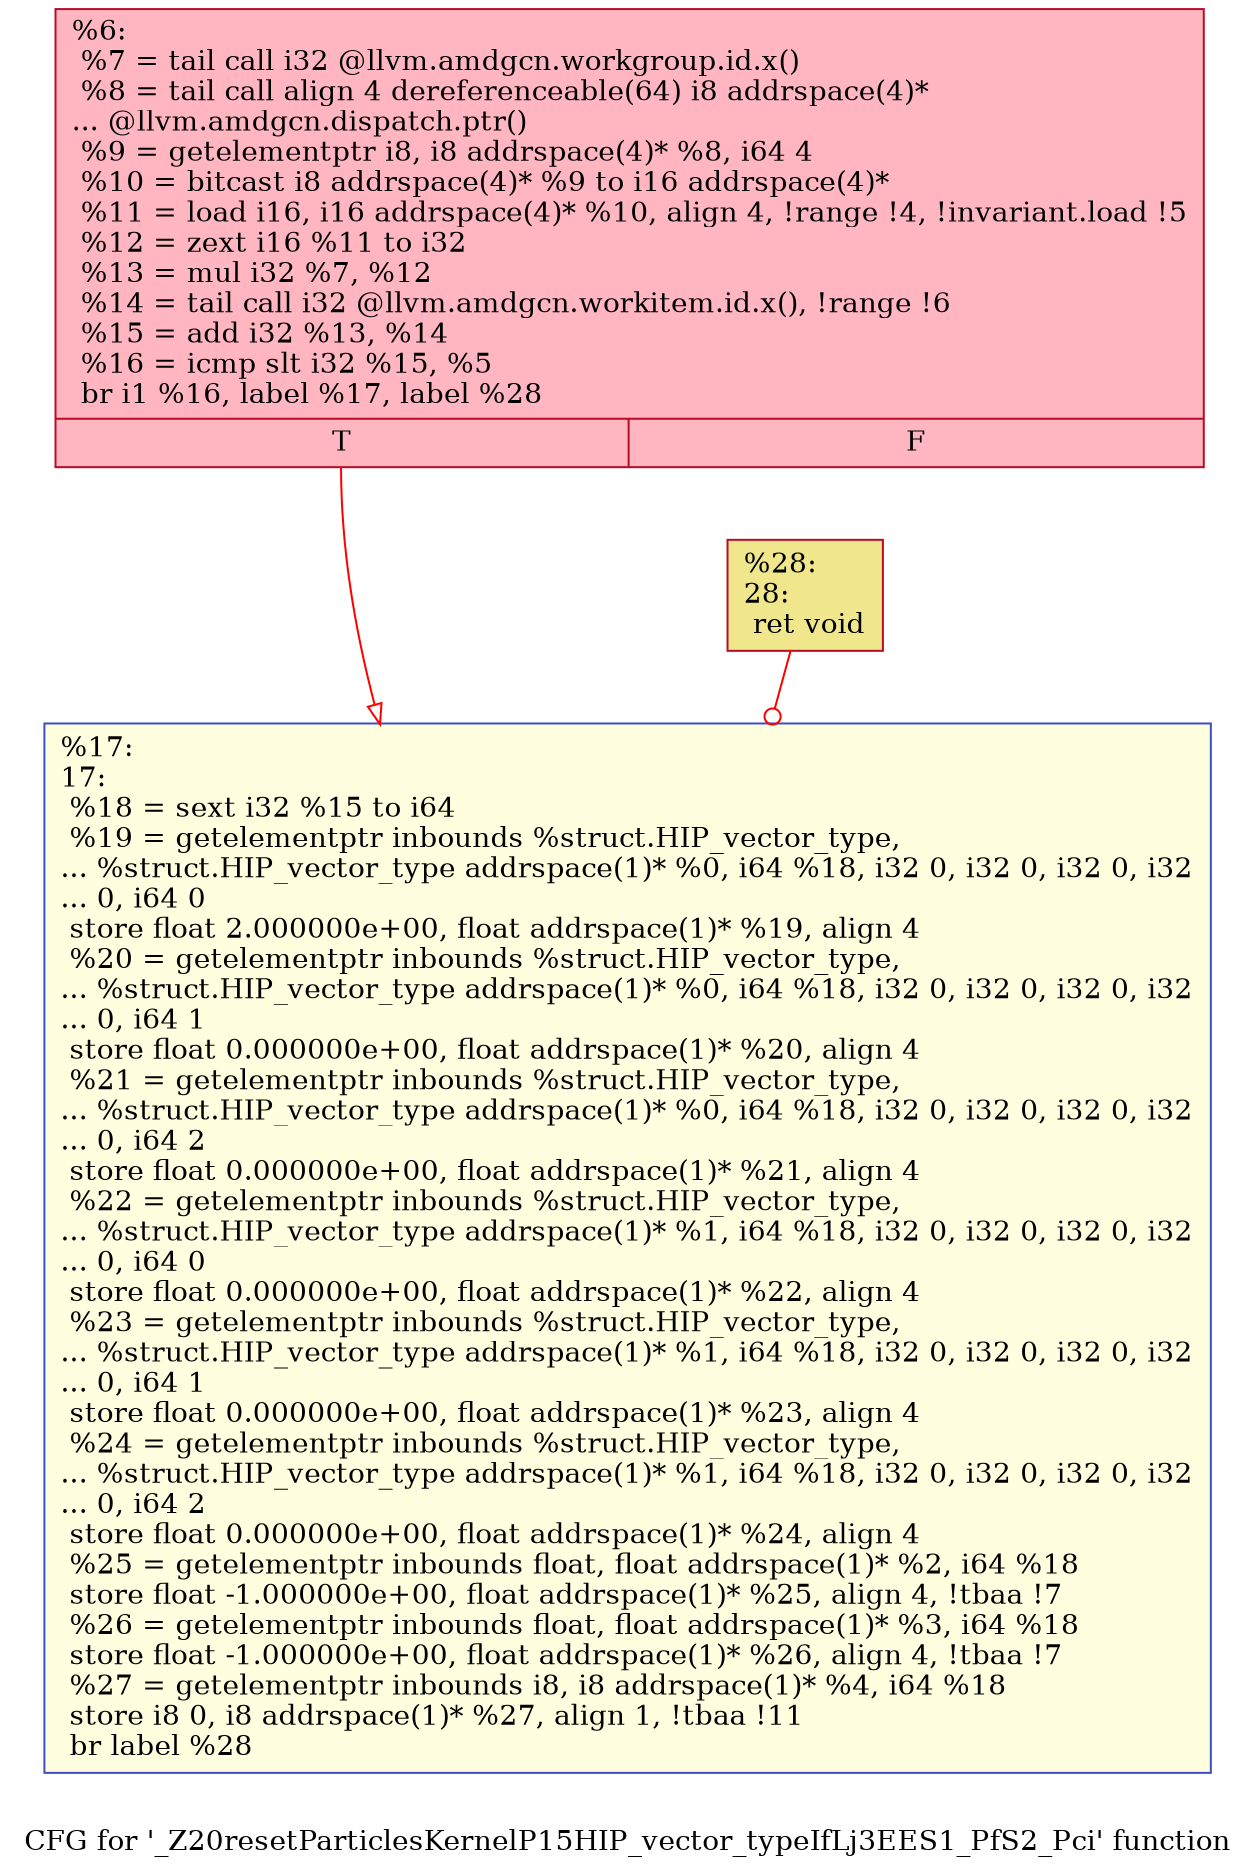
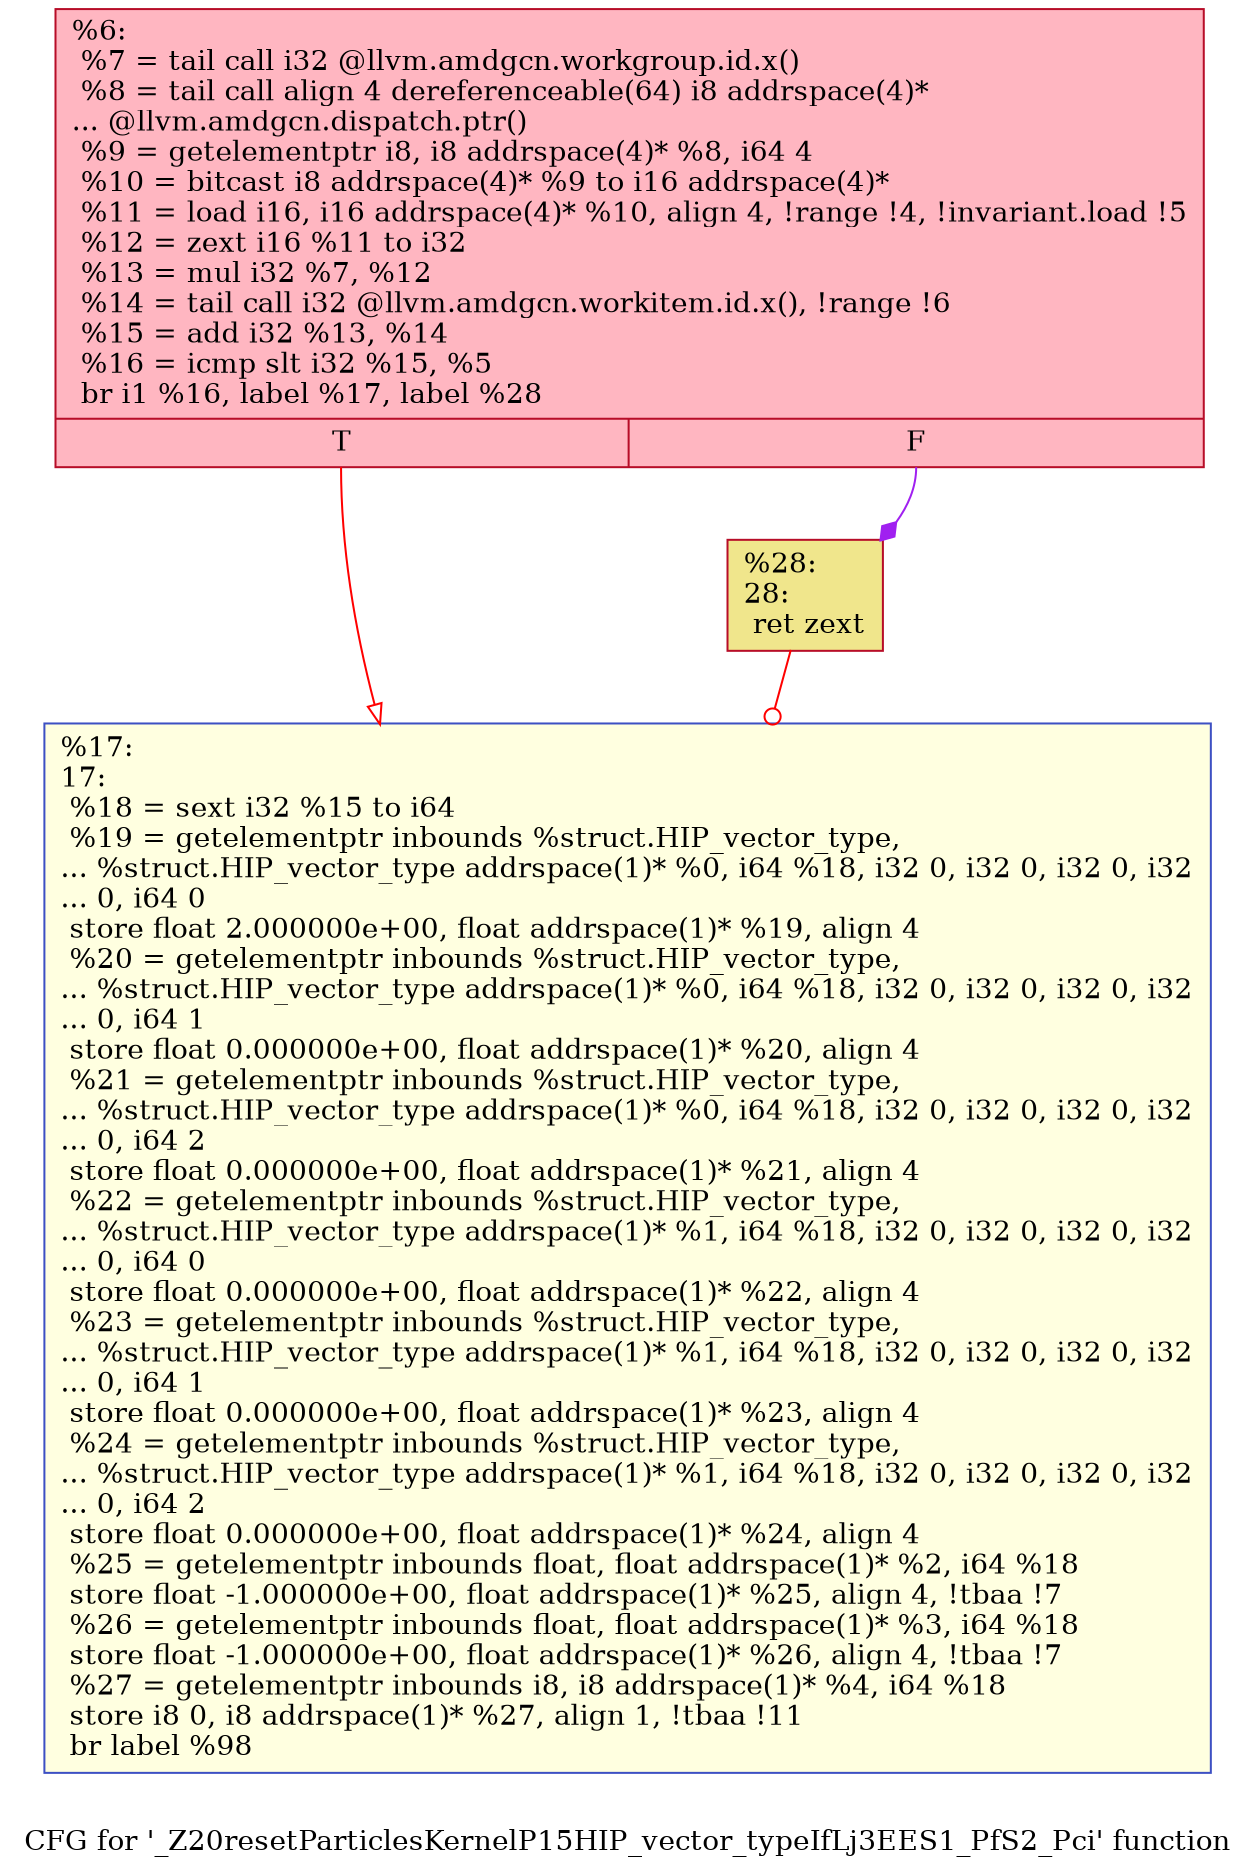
none -> (911, 496)
(805, 625) -> (805, 625)
(157, 1747) -> (157, 1747)
